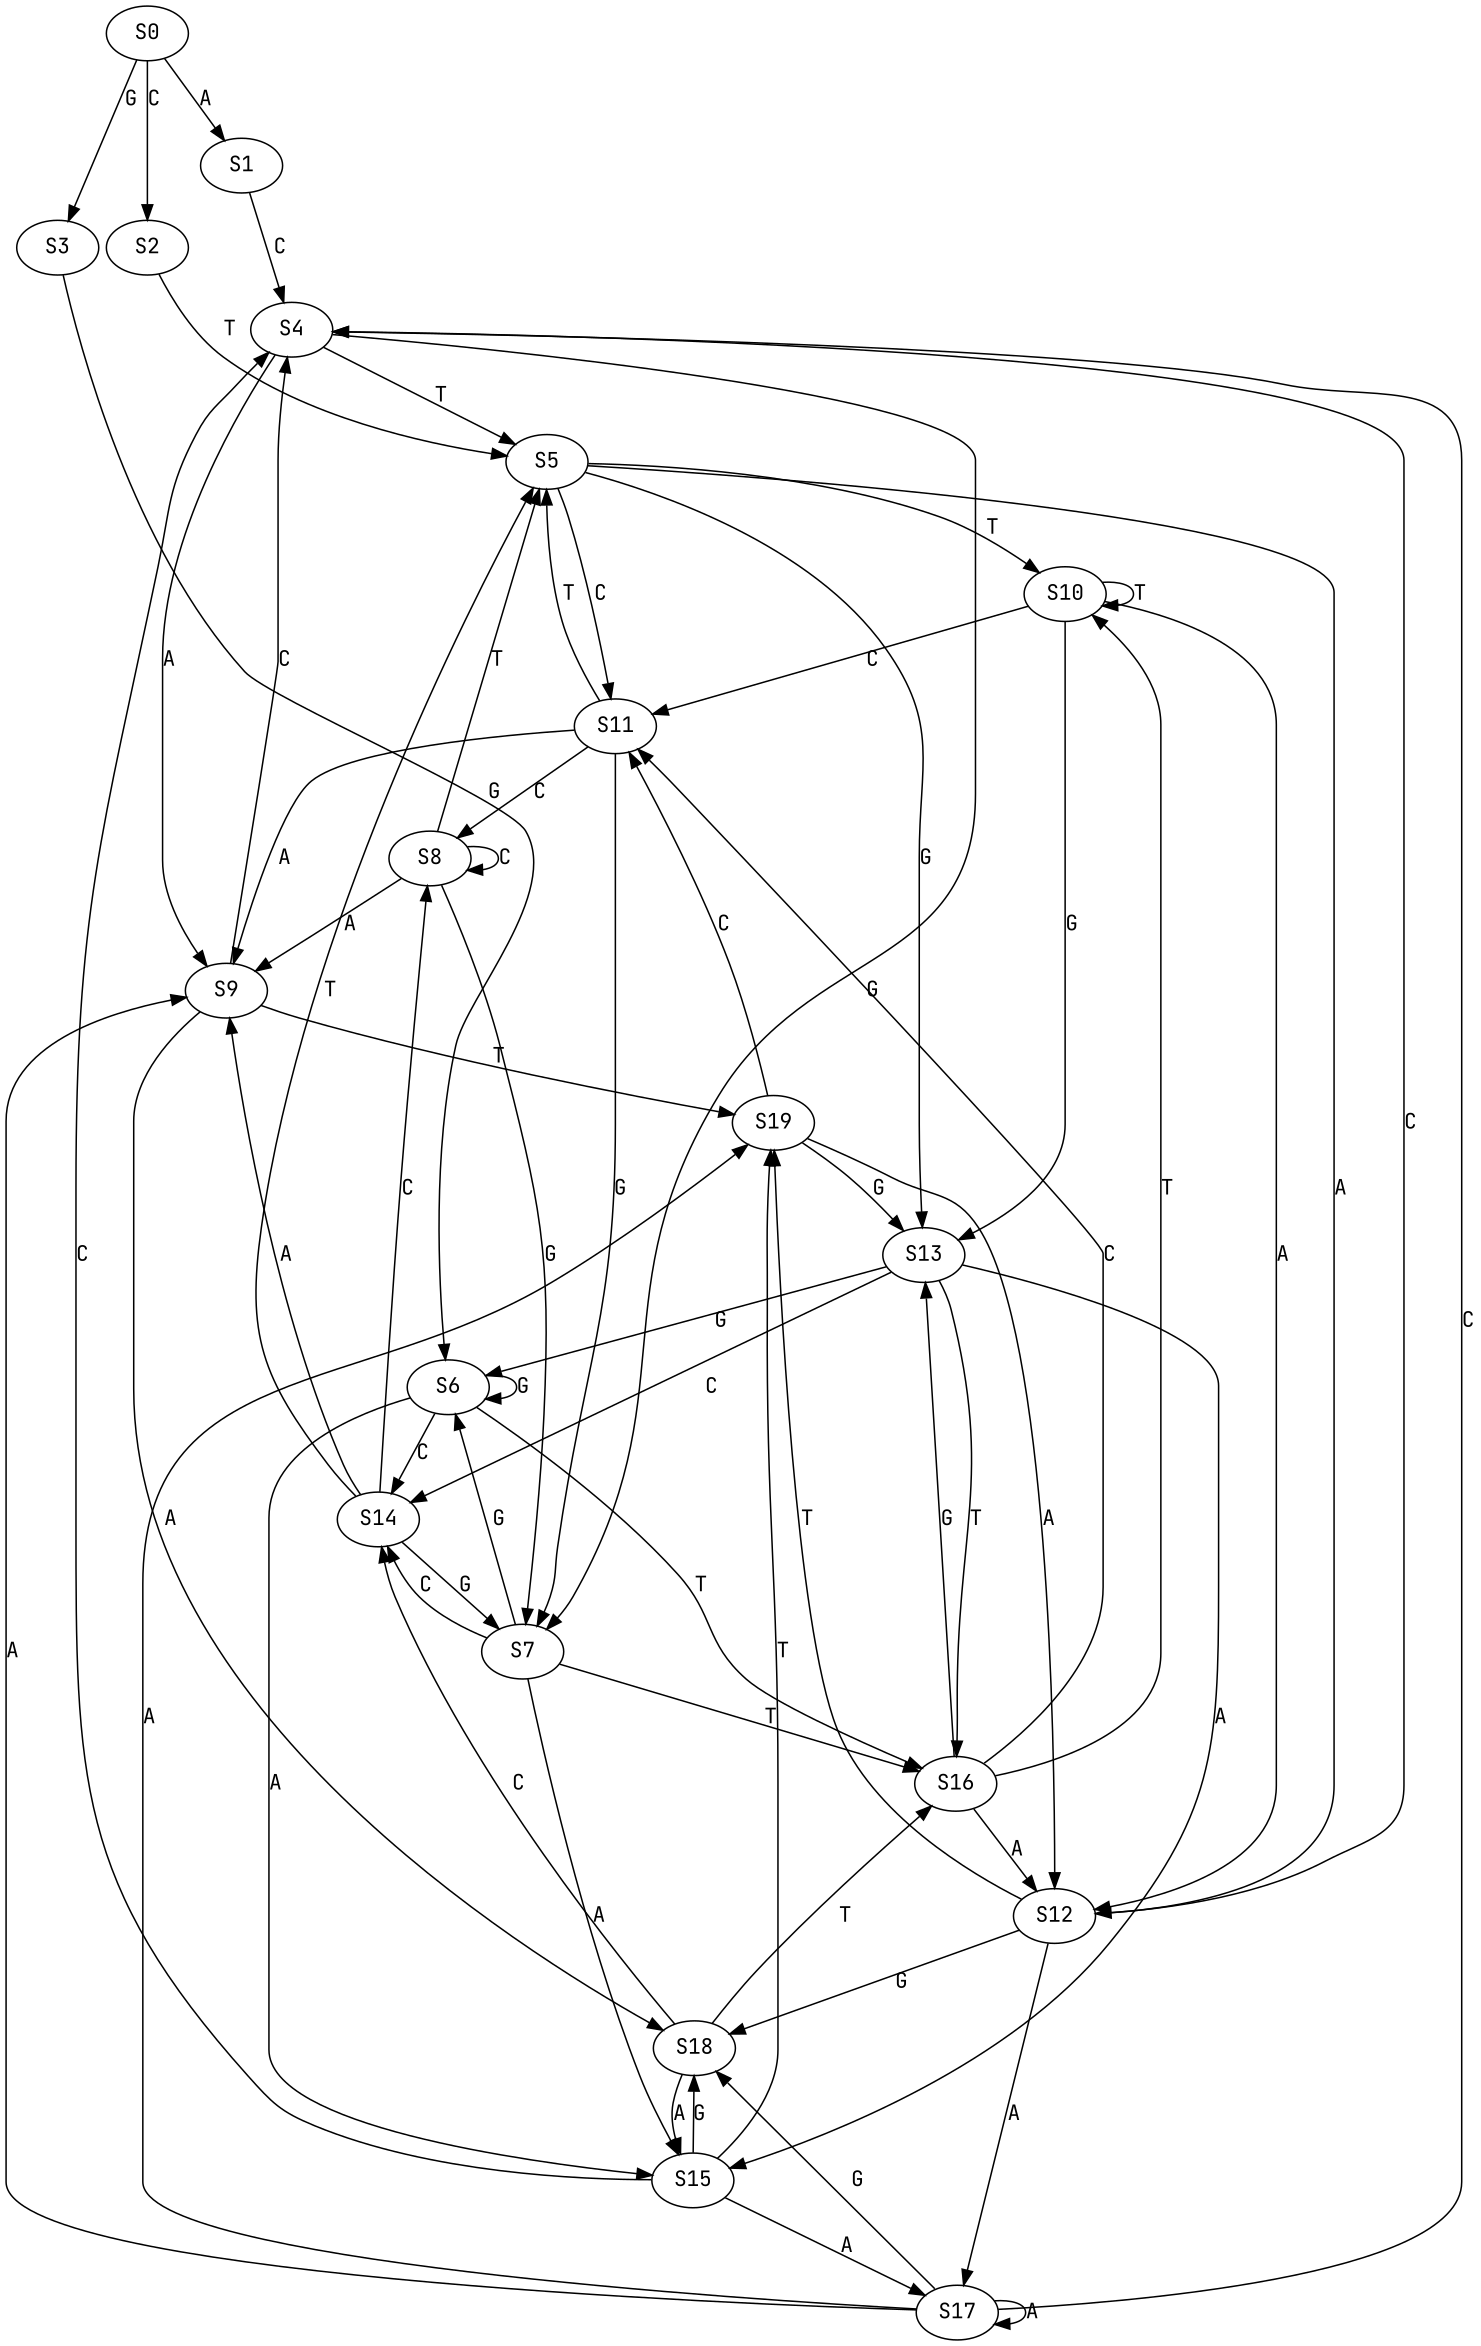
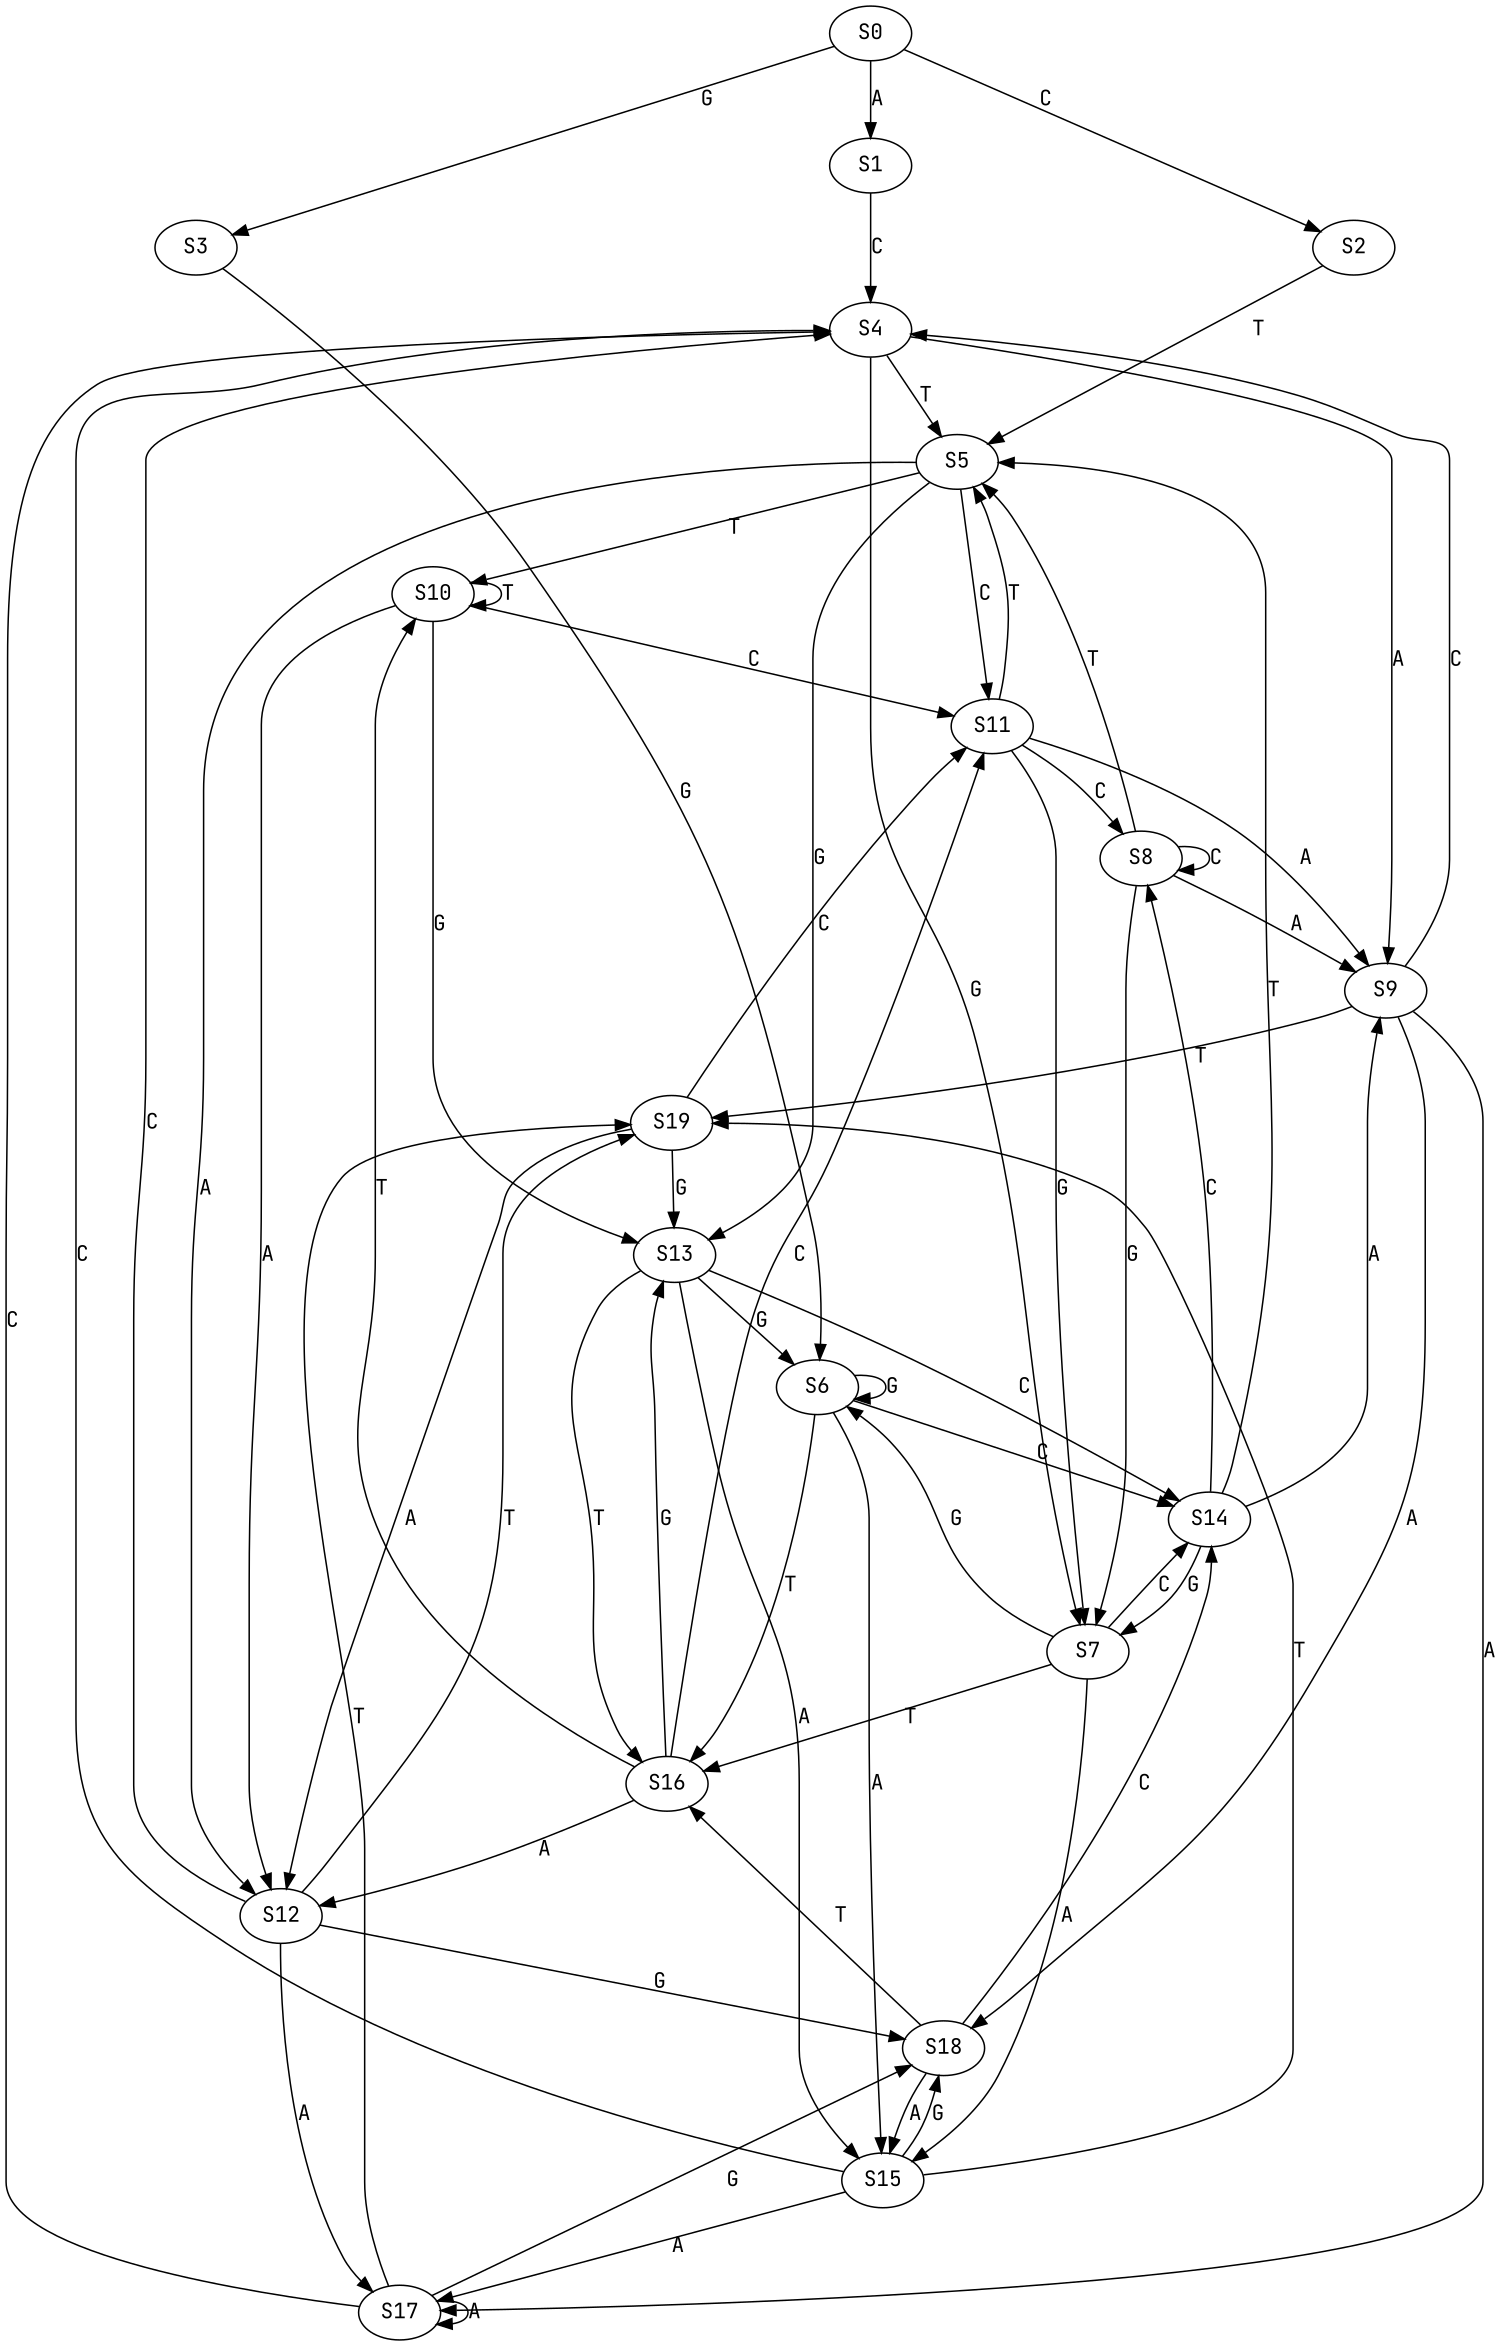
(150, 1718) -> (359, 1718)
(6, 2007) -> (1483, 2109)
